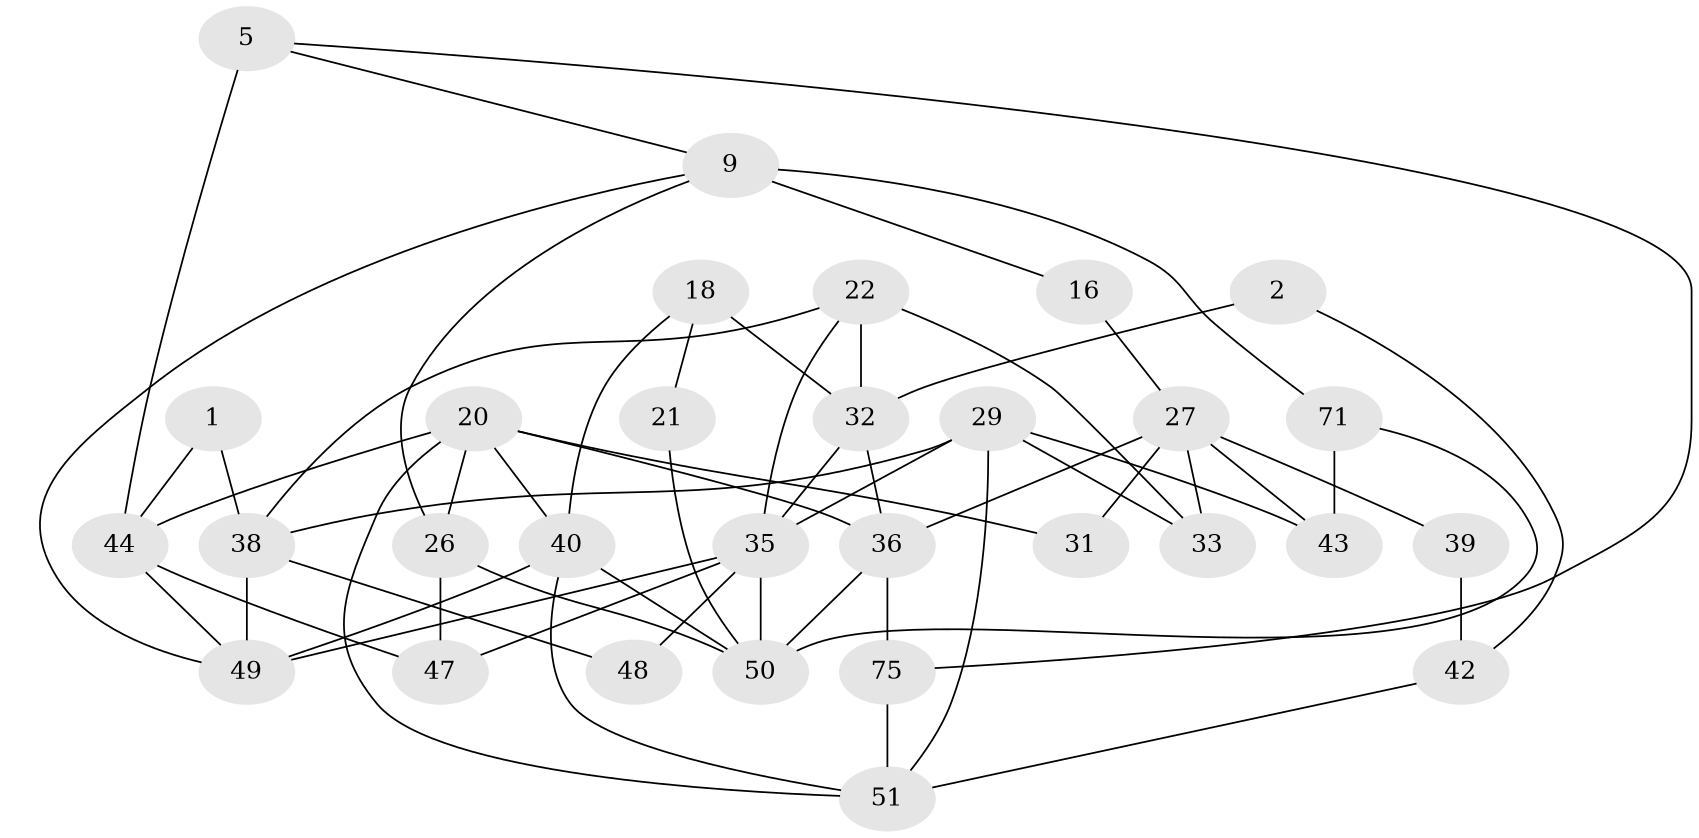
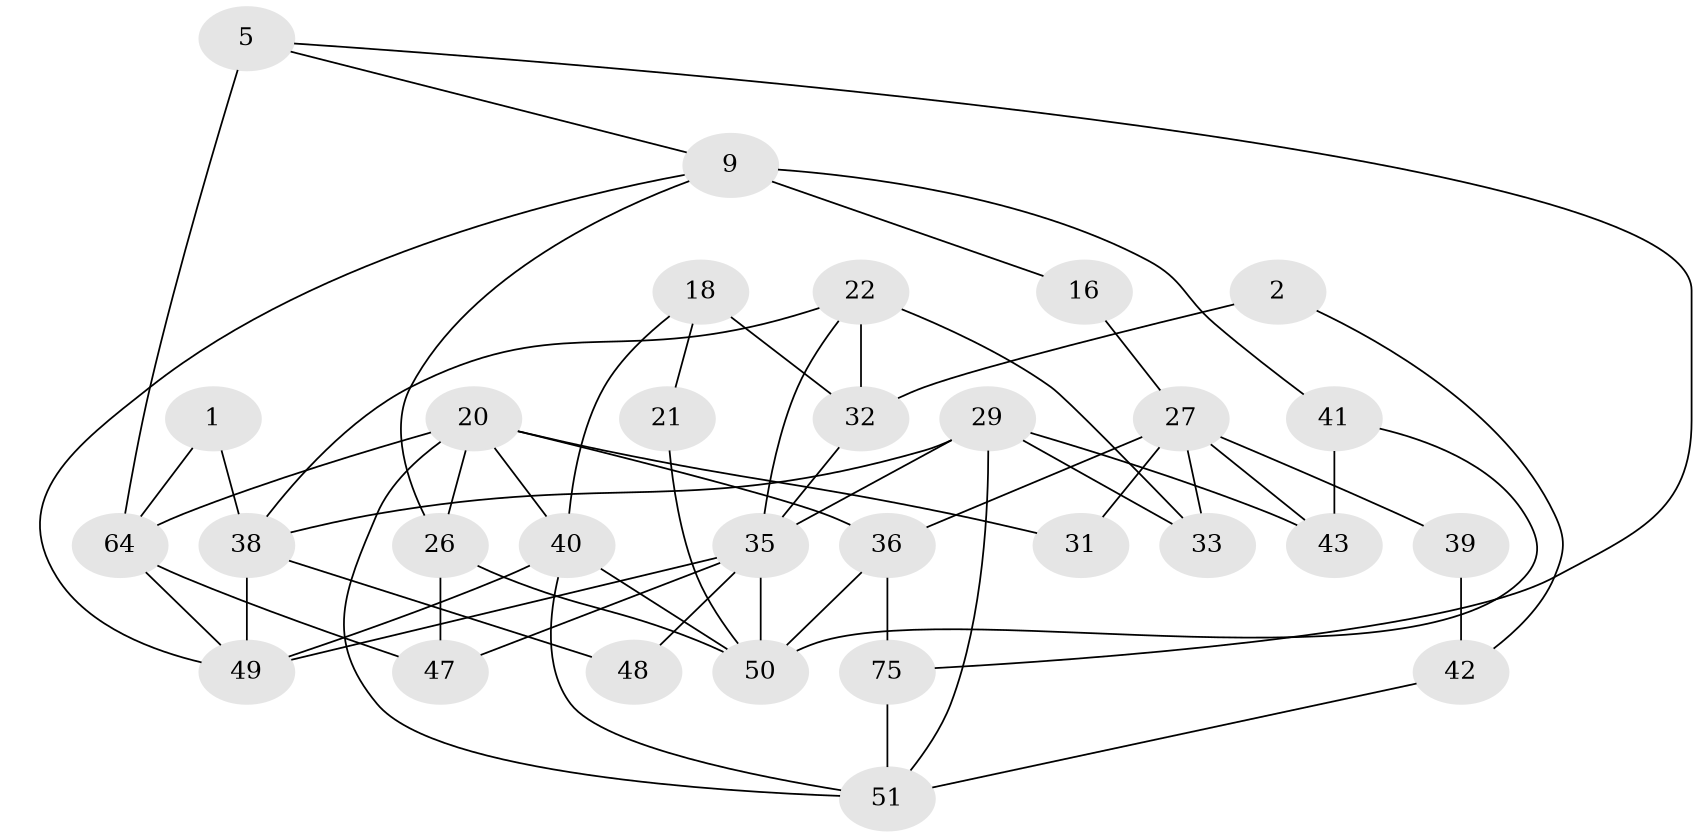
(1334, 419) -> (1334, 419)
(874, 482) -> none
(120, 546) -> (120, 546)
